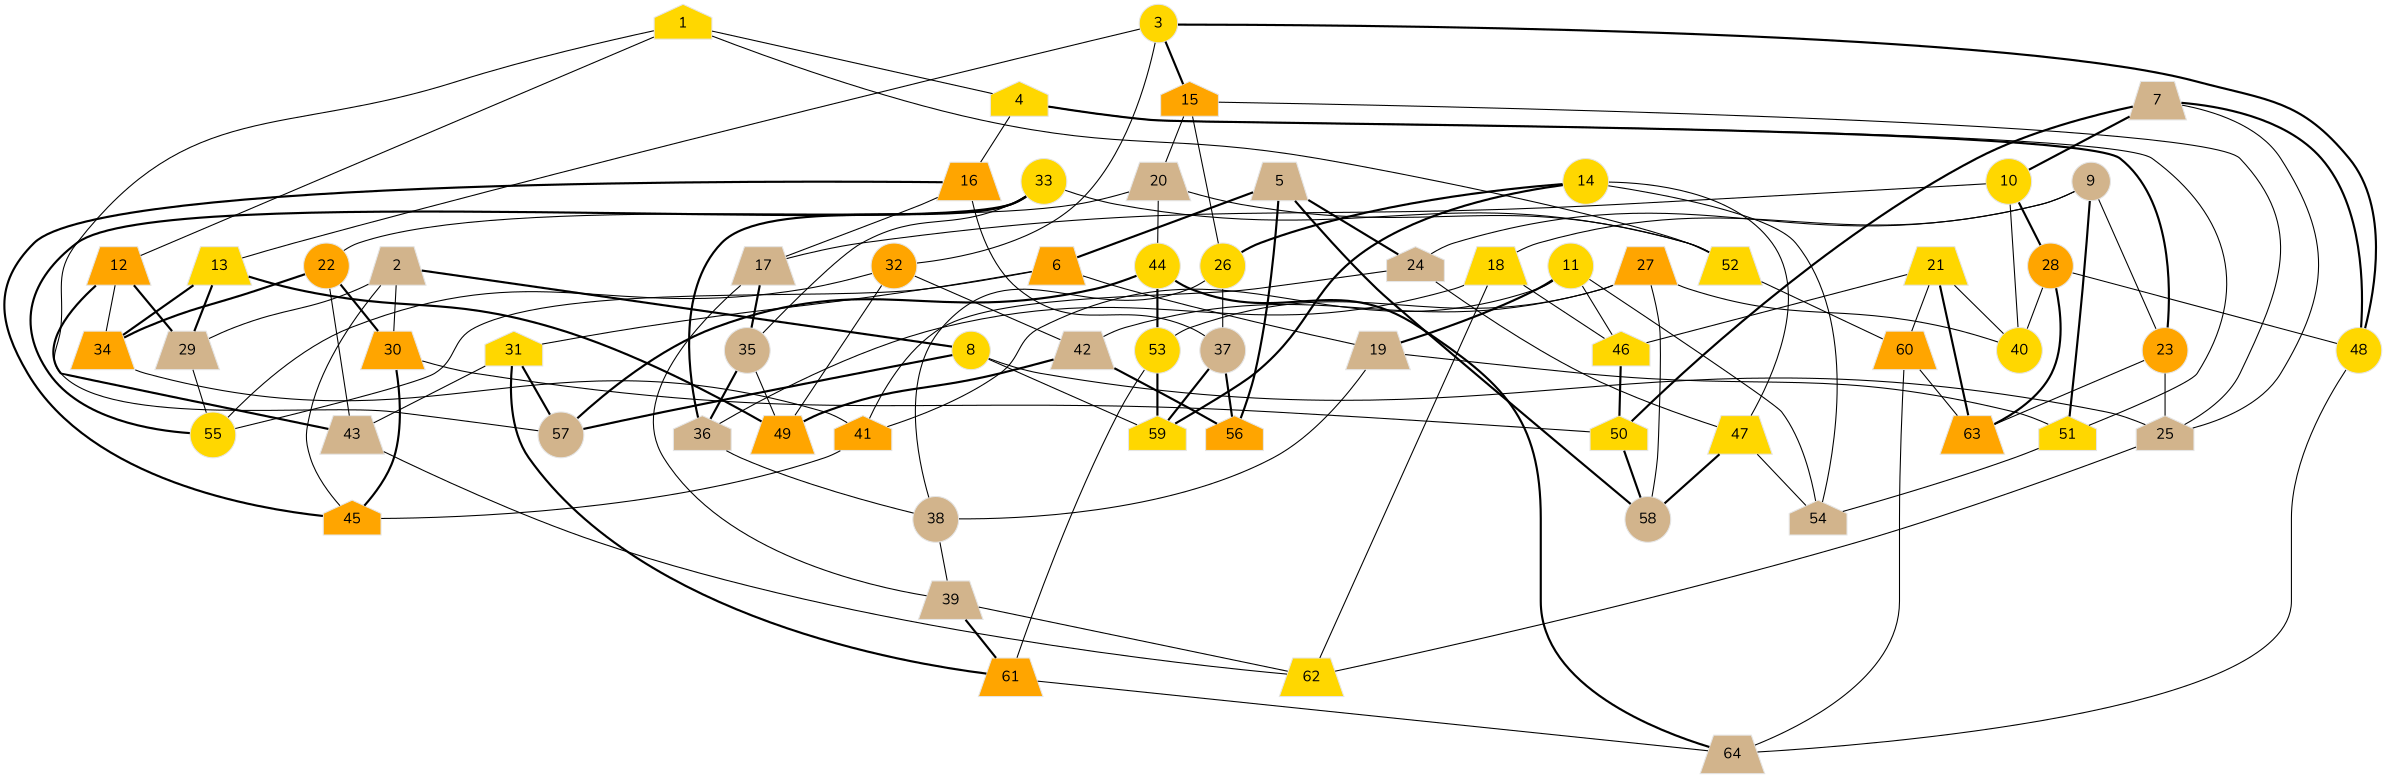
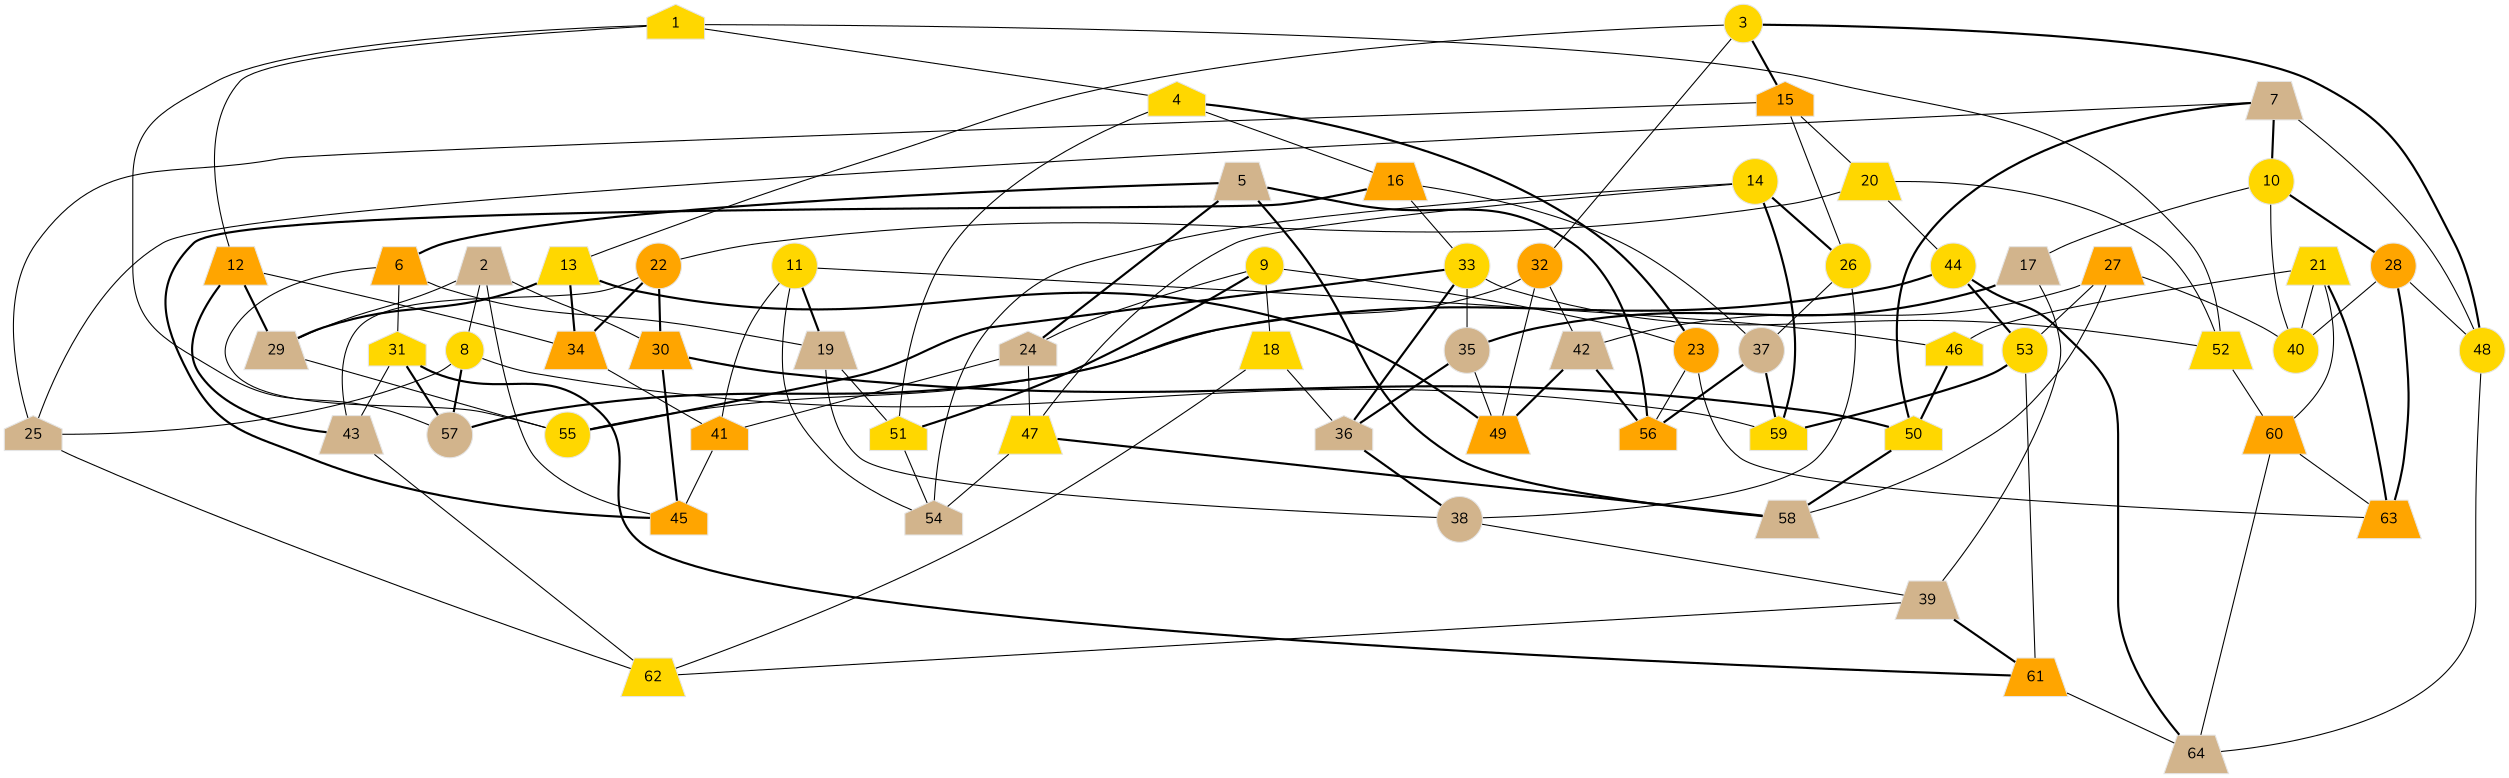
(2328, 168) -> (2400, 213)
(1158, 181) -> (1870, 181)
(2091, 181) -> (1265, 266)
(862, 227) -> (1432, 224)
(674, 307) -> (474, 308)
(1564, 312) -> none
(2165, 400) -> (1674, 390)
(1005, 405) -> (1109, 392)
(818, 486) -> (1412, 485)
(1648, 519) -> (1787, 519)
